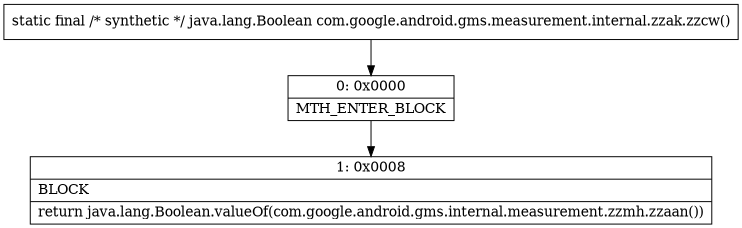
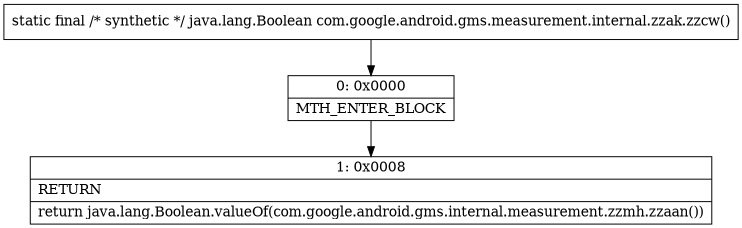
(63, 190) -> (70, 190)
